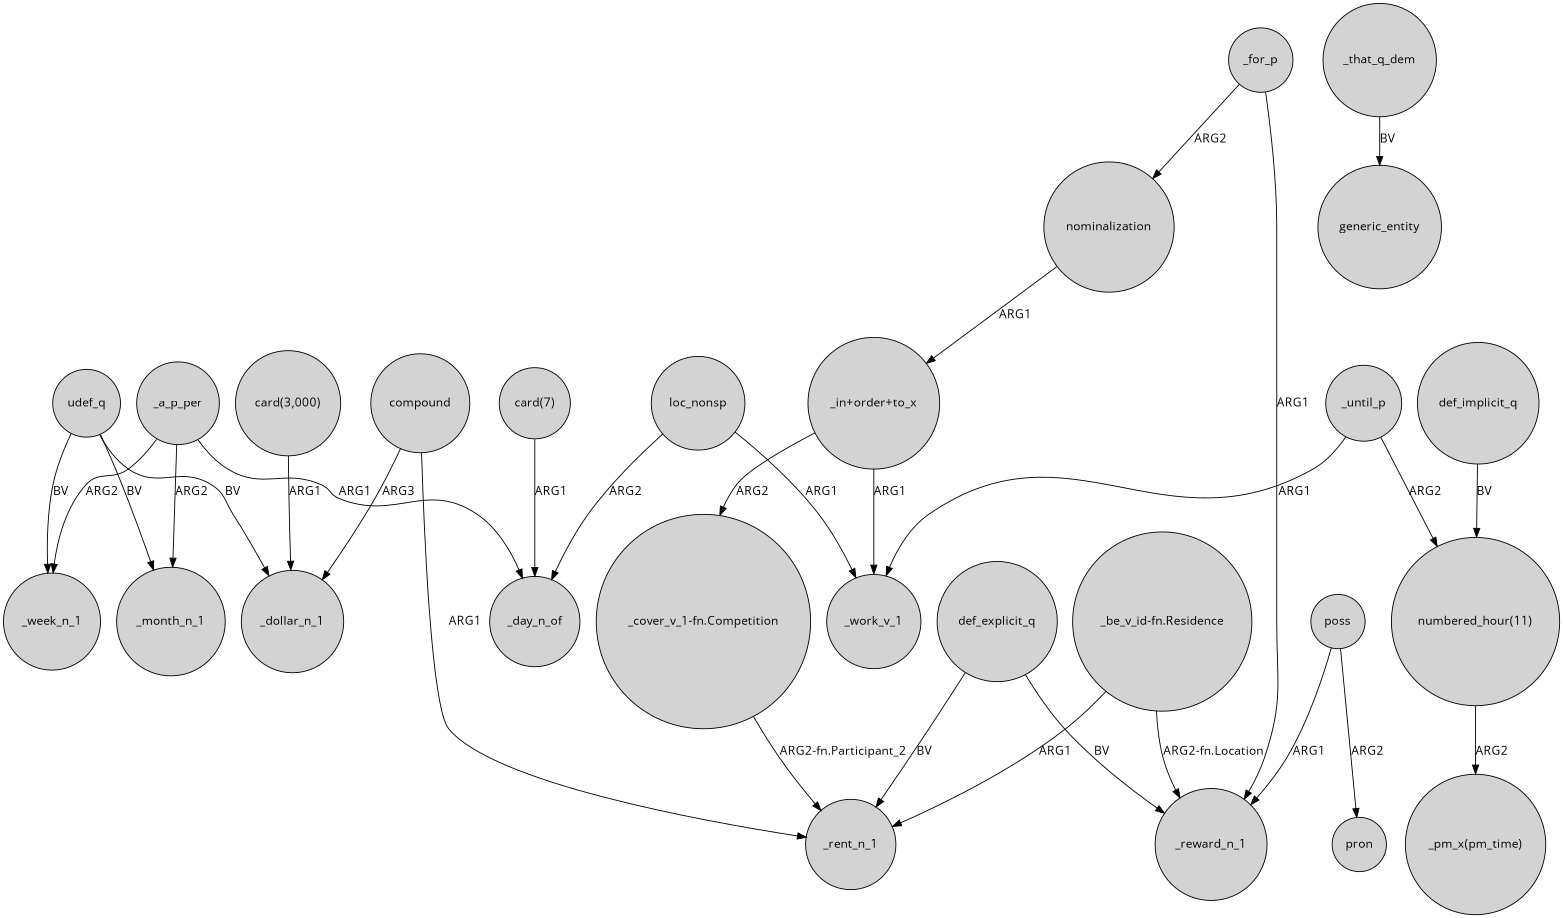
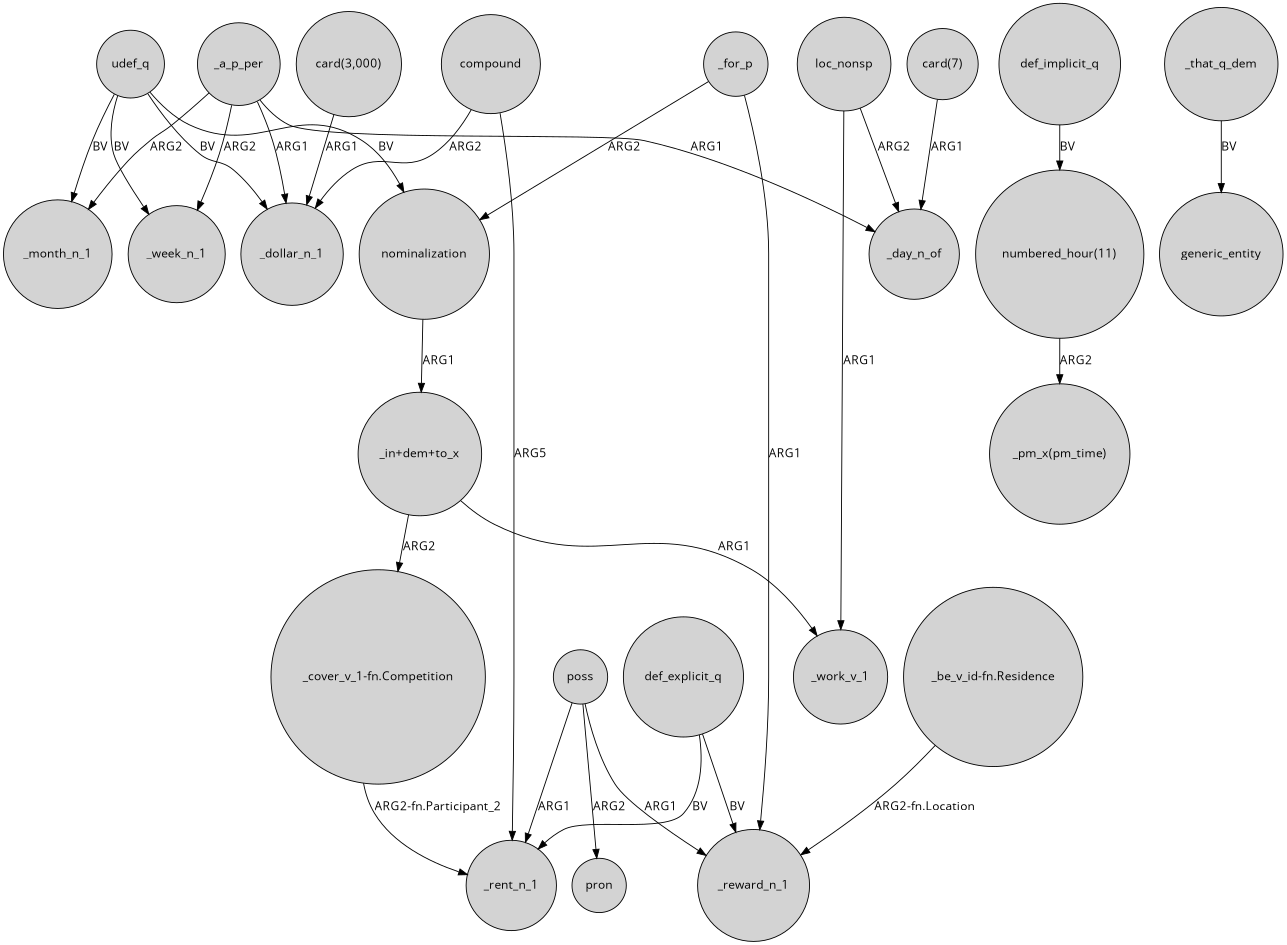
none -> (280, 129)
none -> (274, 147)
(874, 403) -> (420, 454)
(1364, 403) -> none
(399, 492) -> (466, 147)
(465, 622) -> (530, 454)
(1010, 767) -> (550, 768)
